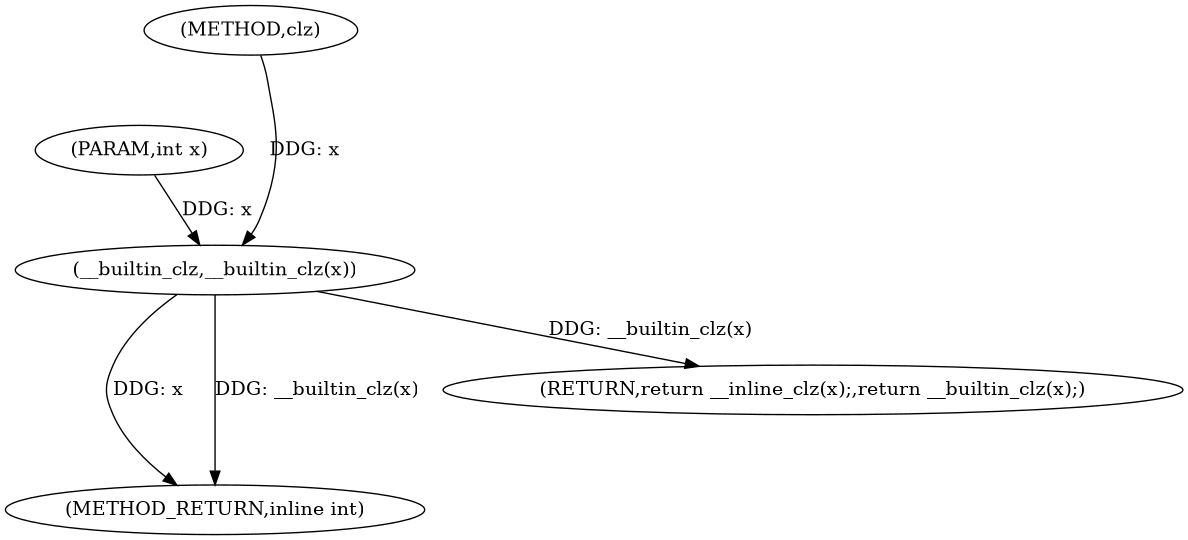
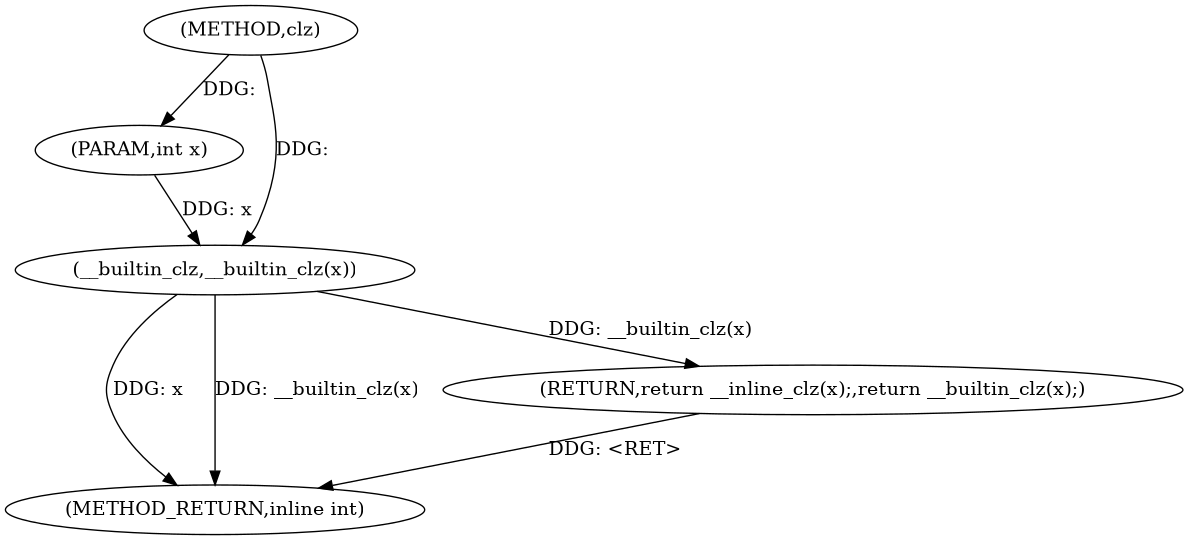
none -> (200, 85)
(305, 150) -> (305, 150)
none -> (516, 449)
